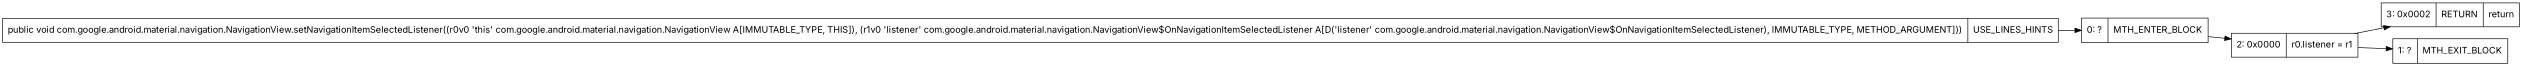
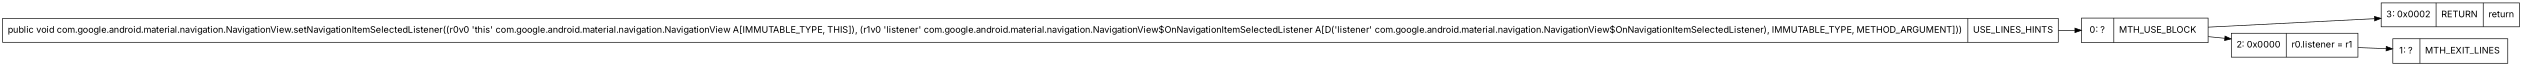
(2158, 30) -> (2158, 30)
(2369, 31) -> (2291, 23)
(2463, 51) -> (2463, 51)
